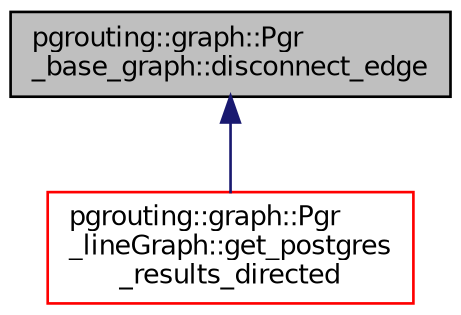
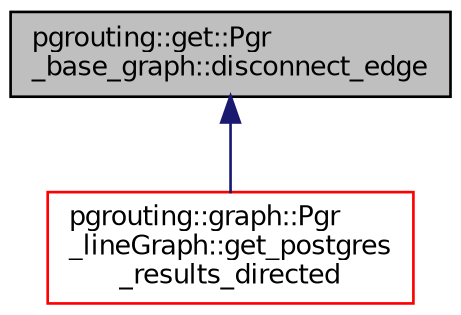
(231, 54) -> (231, 54)
